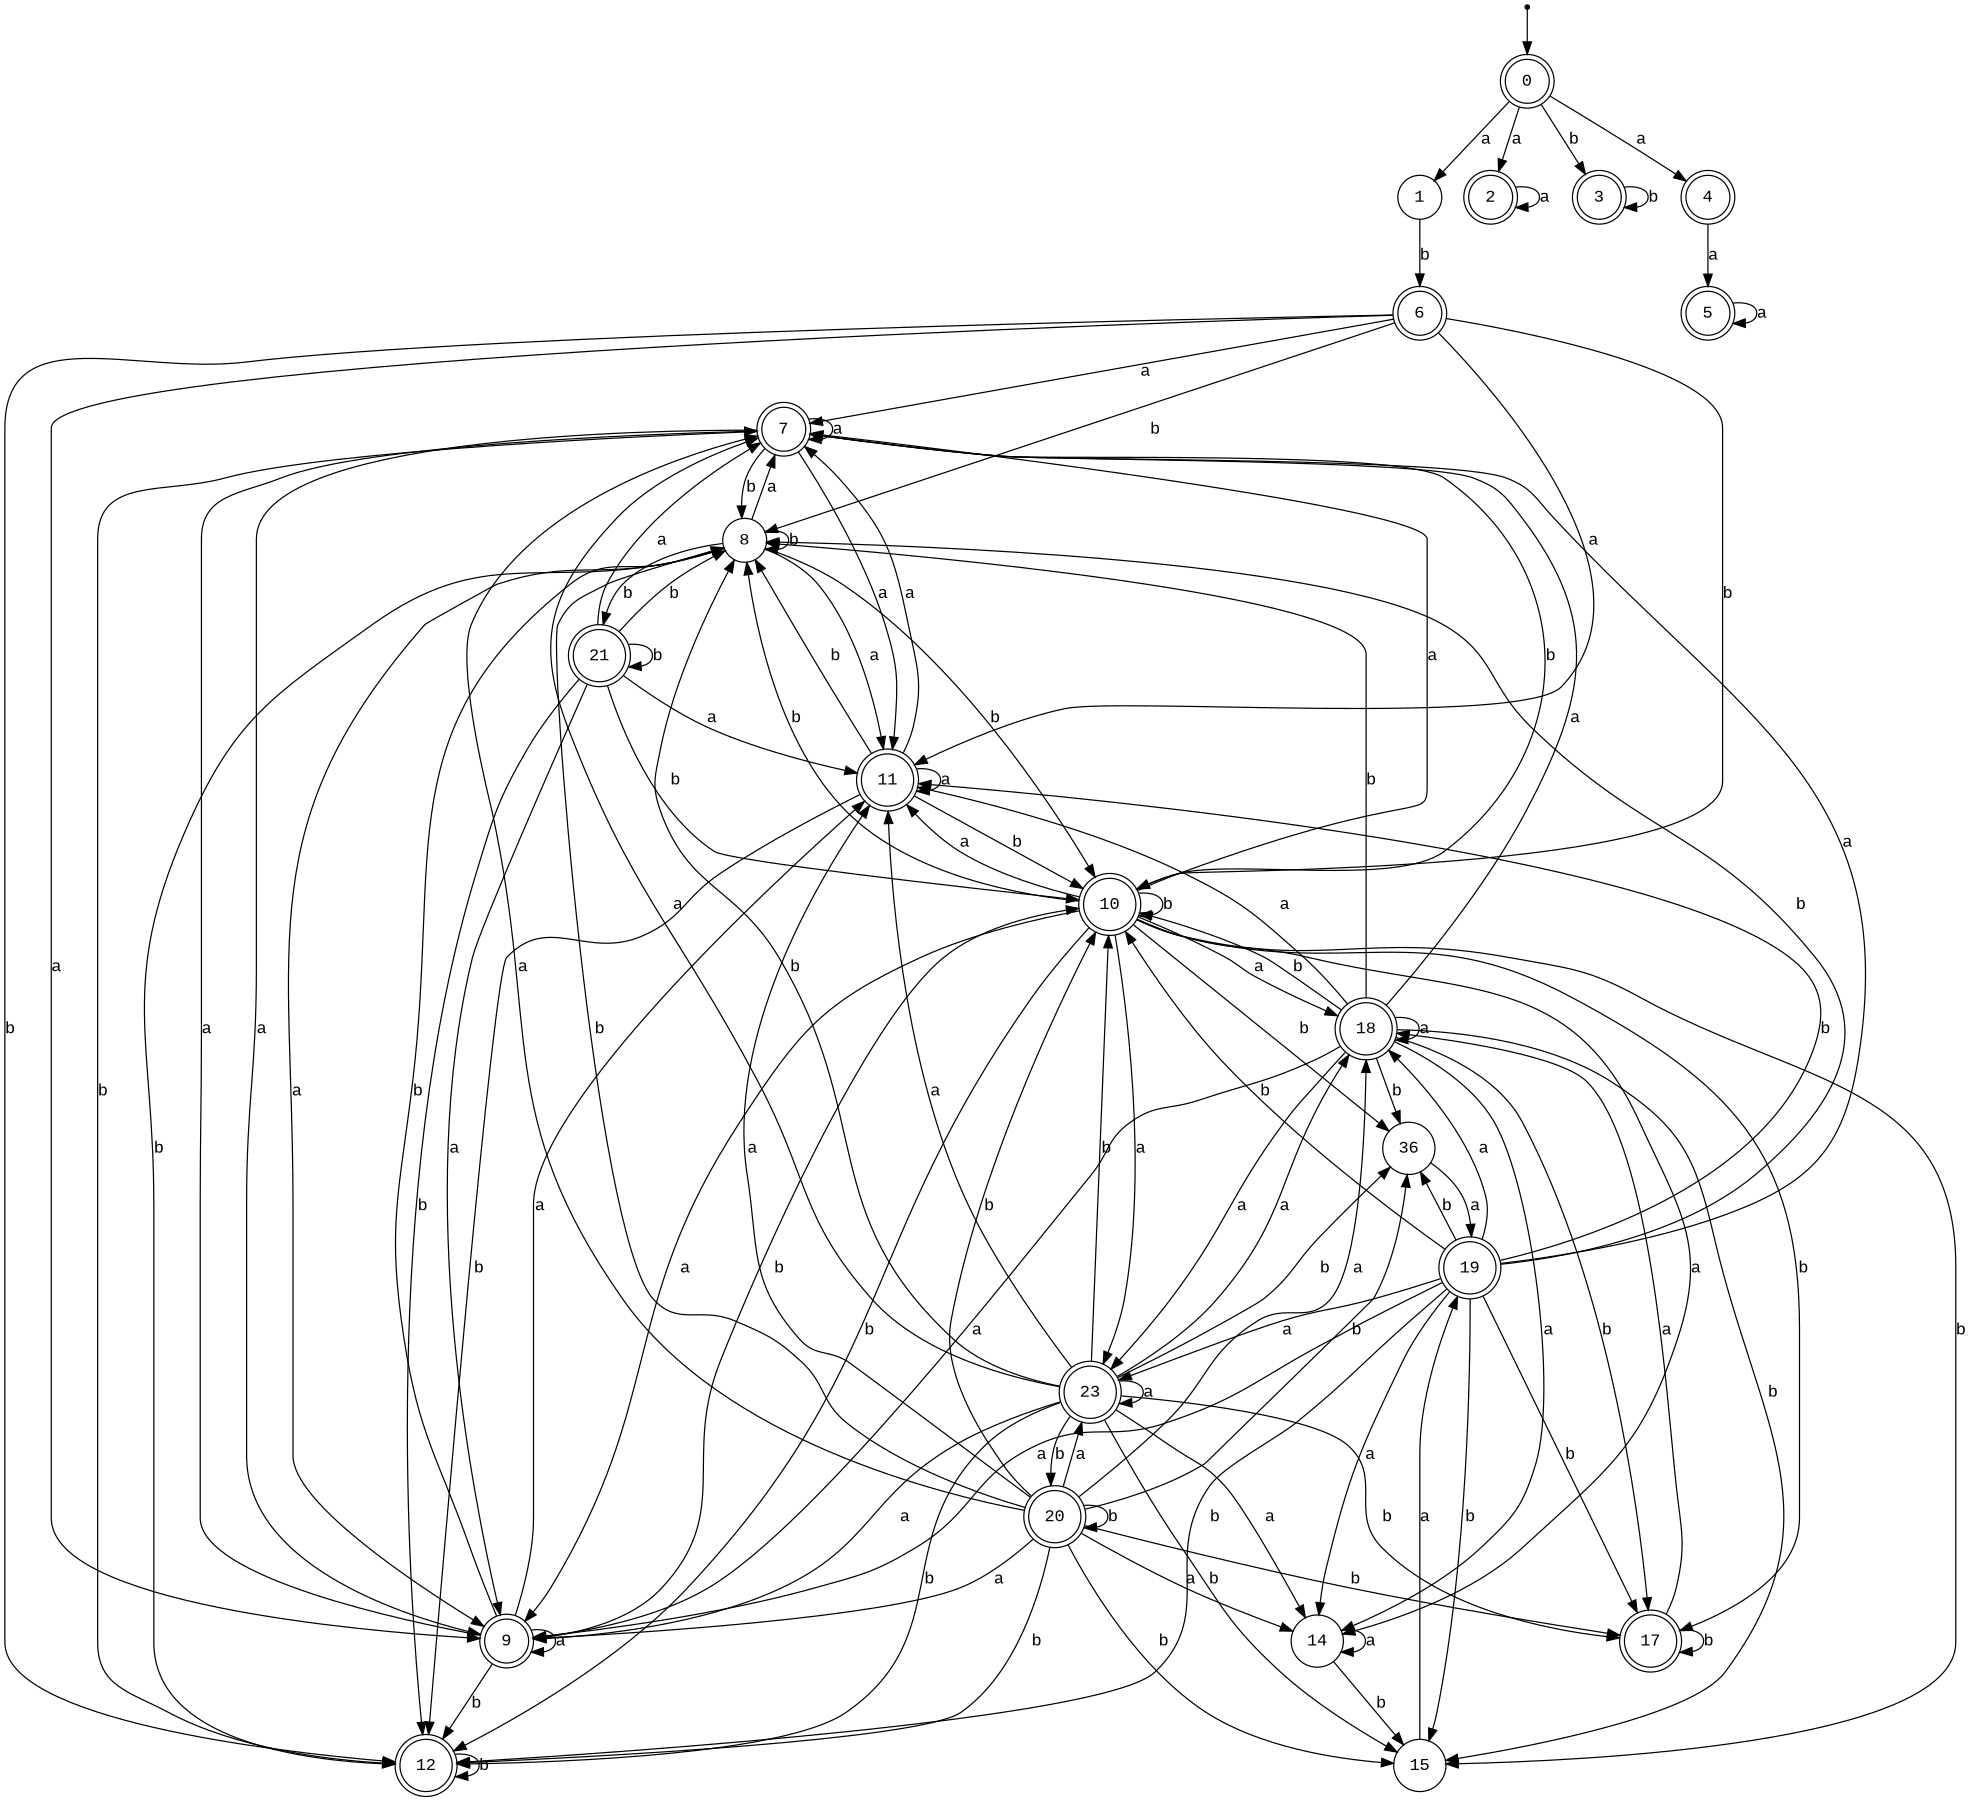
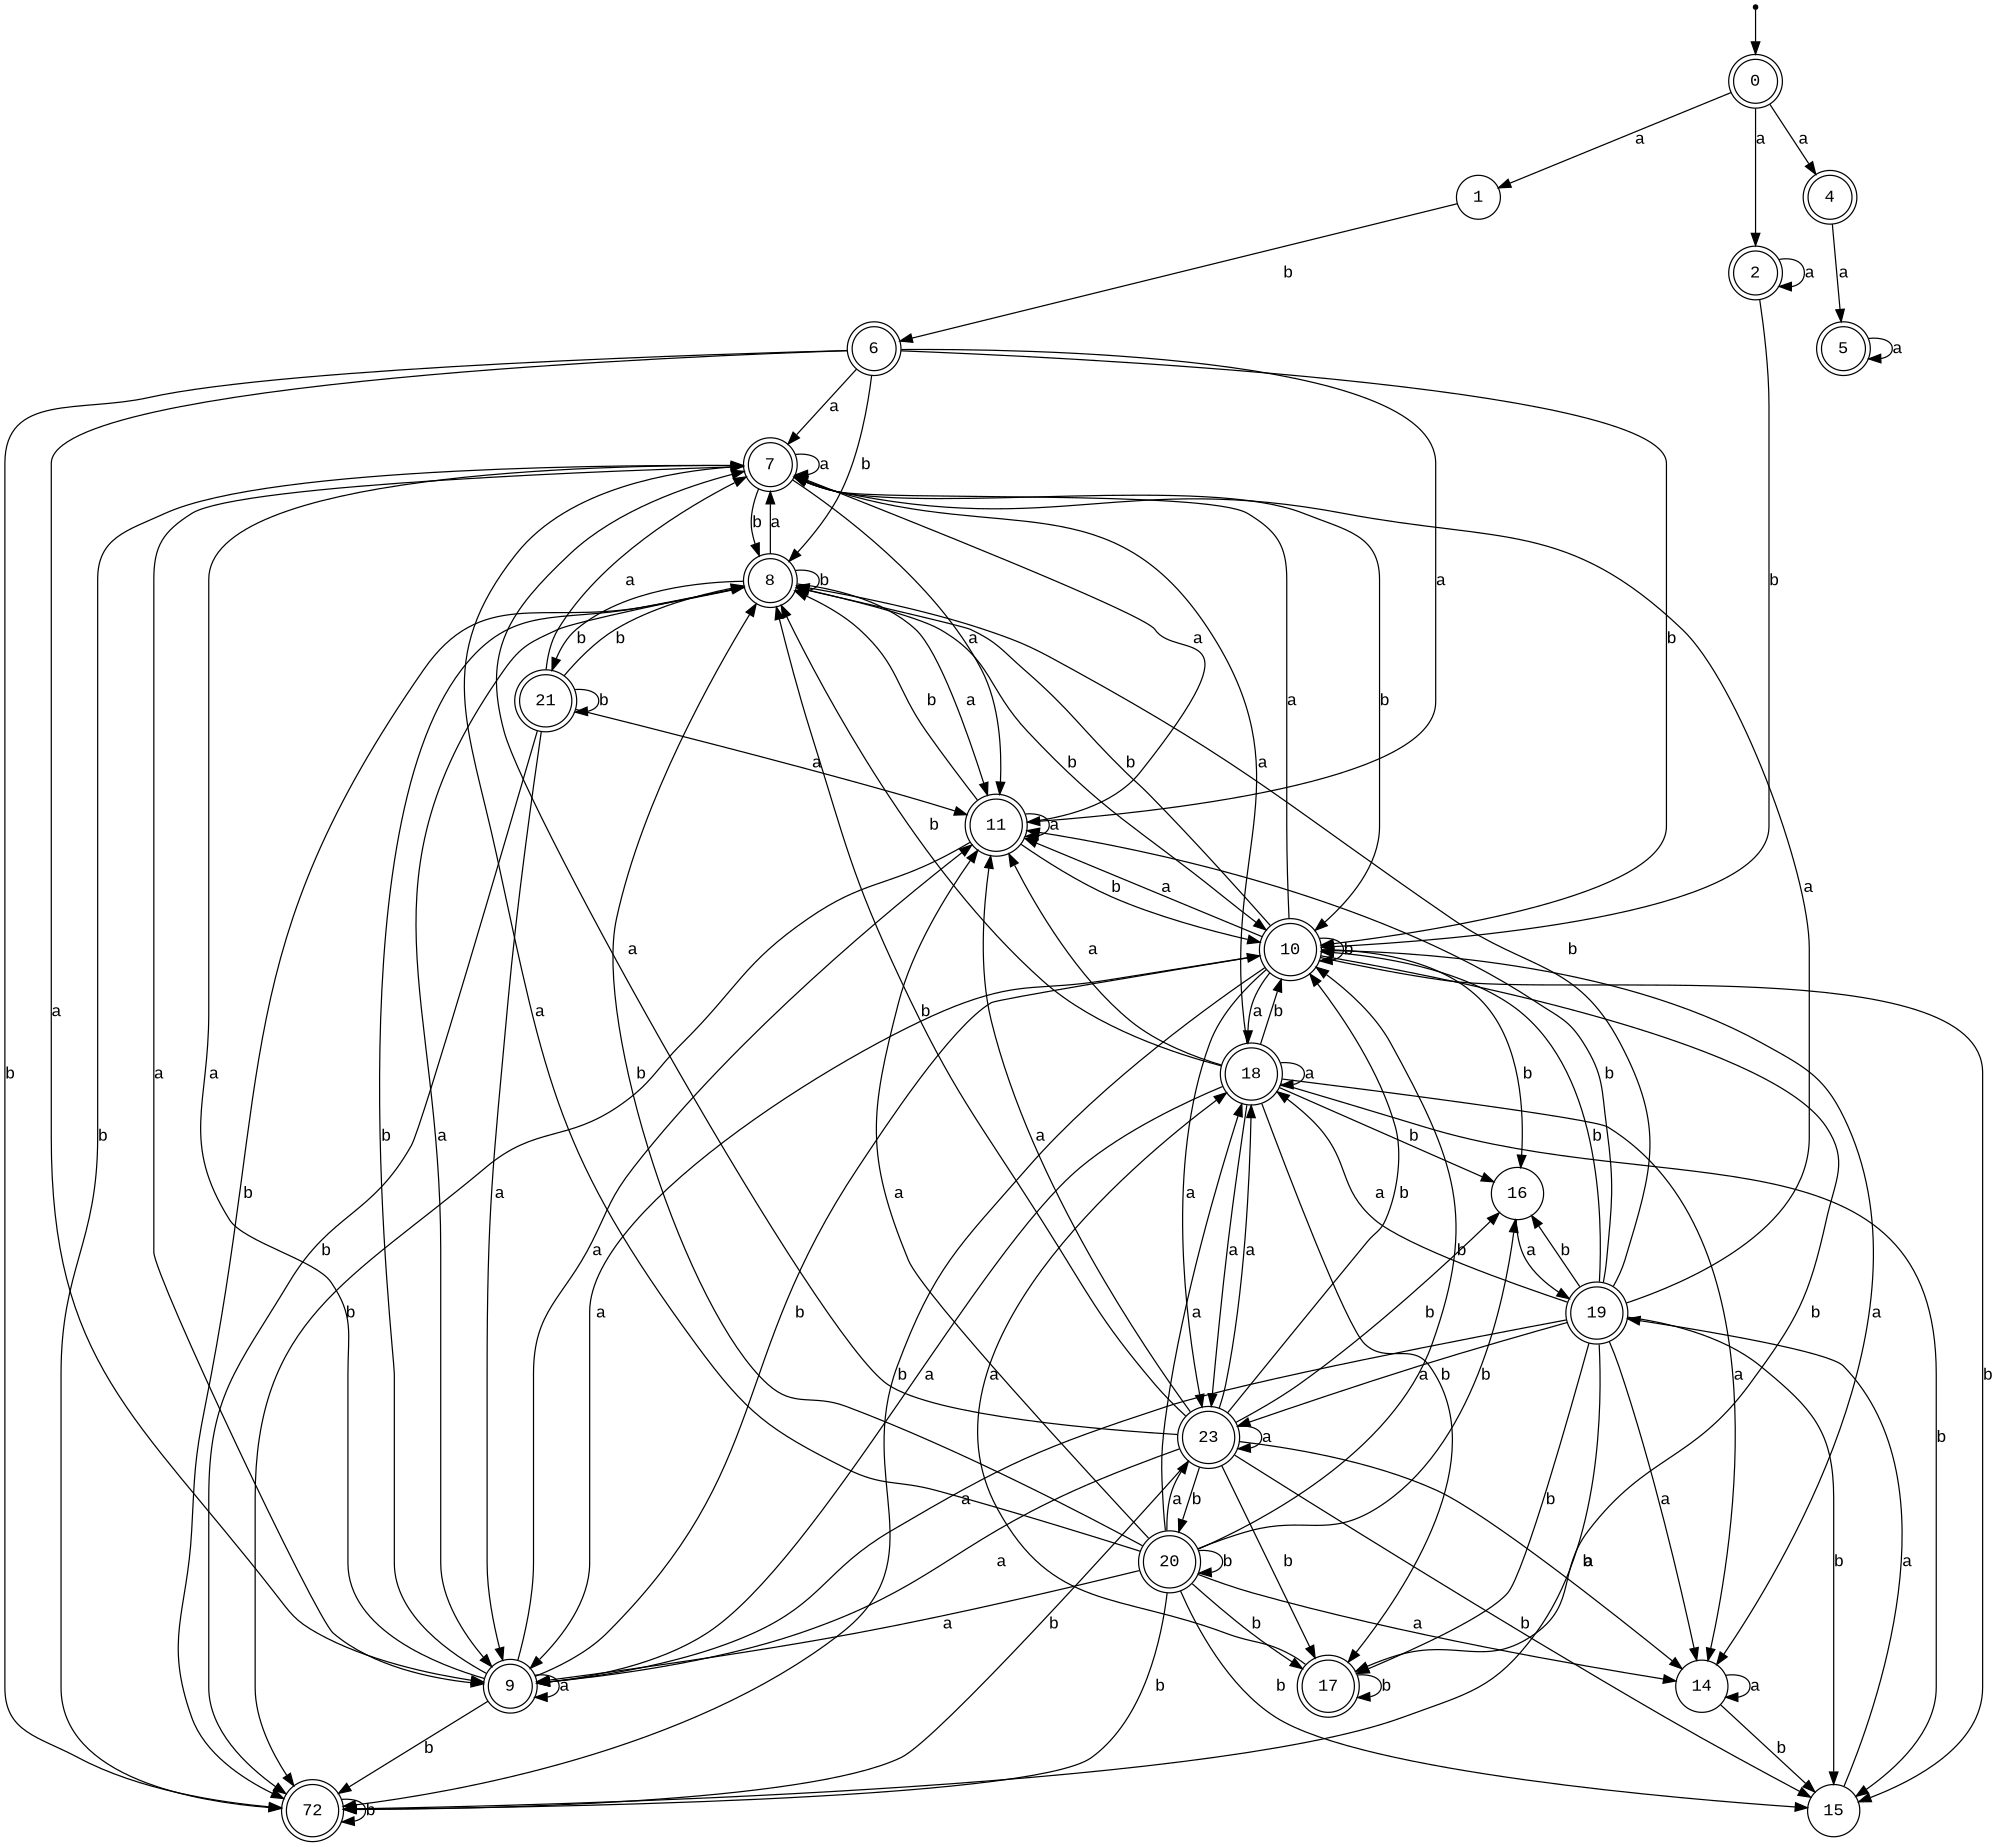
(1599, 197) -> none
(745, 540) -> (770, 581)
(776, 864) -> (1769, 823)
(1409, 1148) -> (1517, 1194)
(426, 1766) -> (313, 1811)
